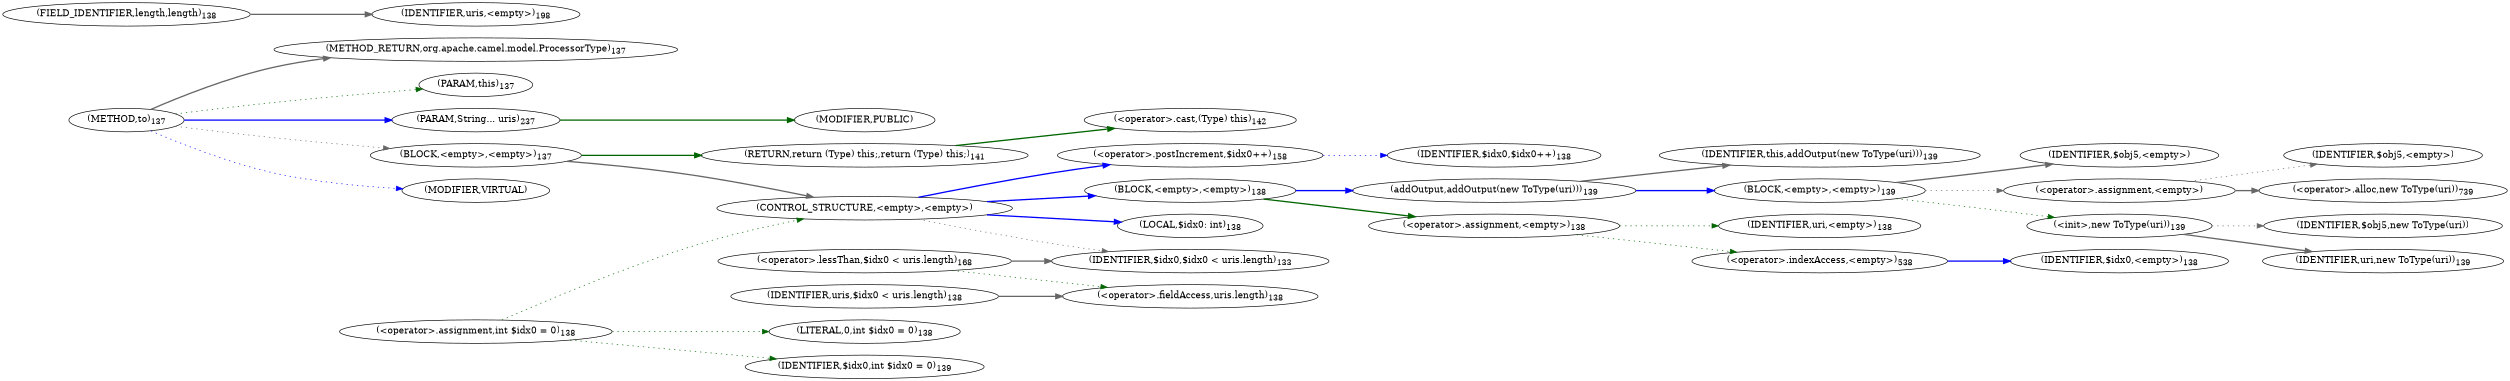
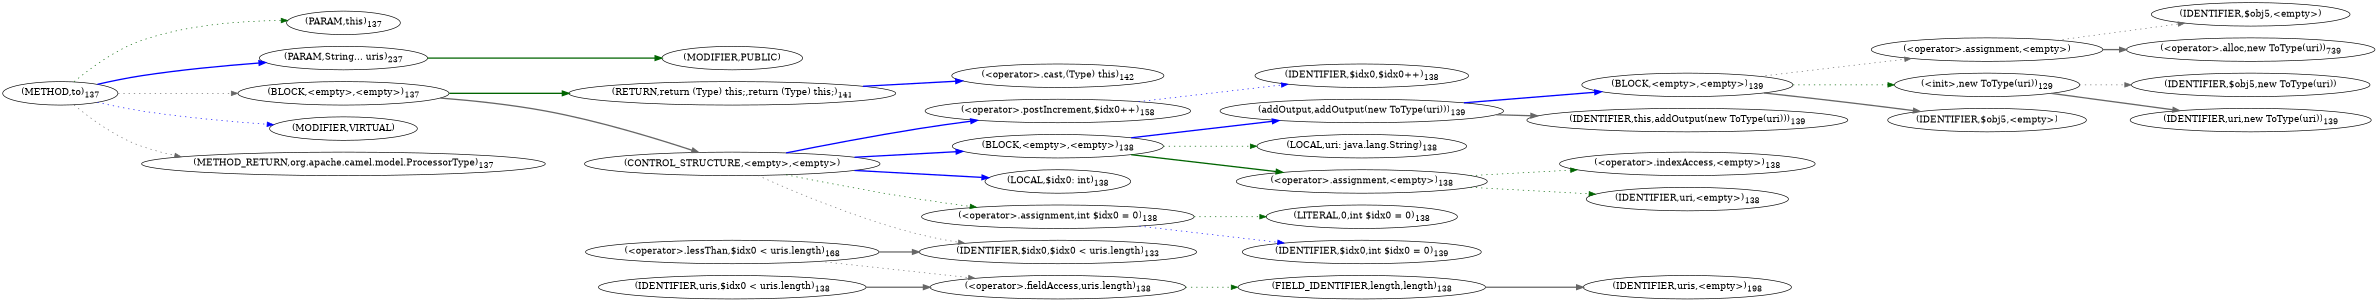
(236, 78) -> (121, 137)
(1032, 137) -> (909, 84)
none -> (1362, 146)
(2178, 225) -> (2045, 84)
(1905, 260) -> (1773, 163)
(2119, 261) -> none
(647, 262) -> (878, 192)
(1027, 279) -> (894, 269)
none -> (1208, 287)
(670, 349) -> (1208, 234)
